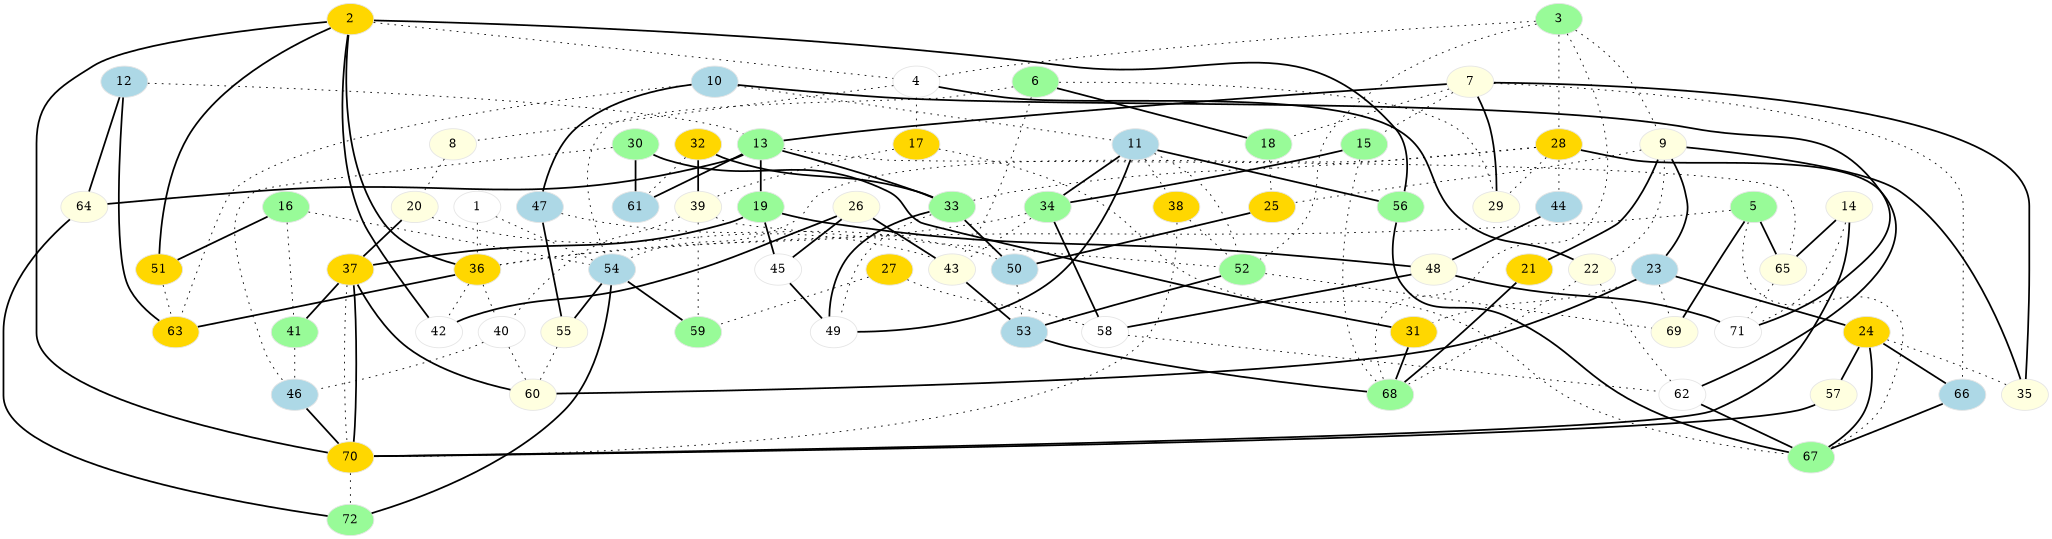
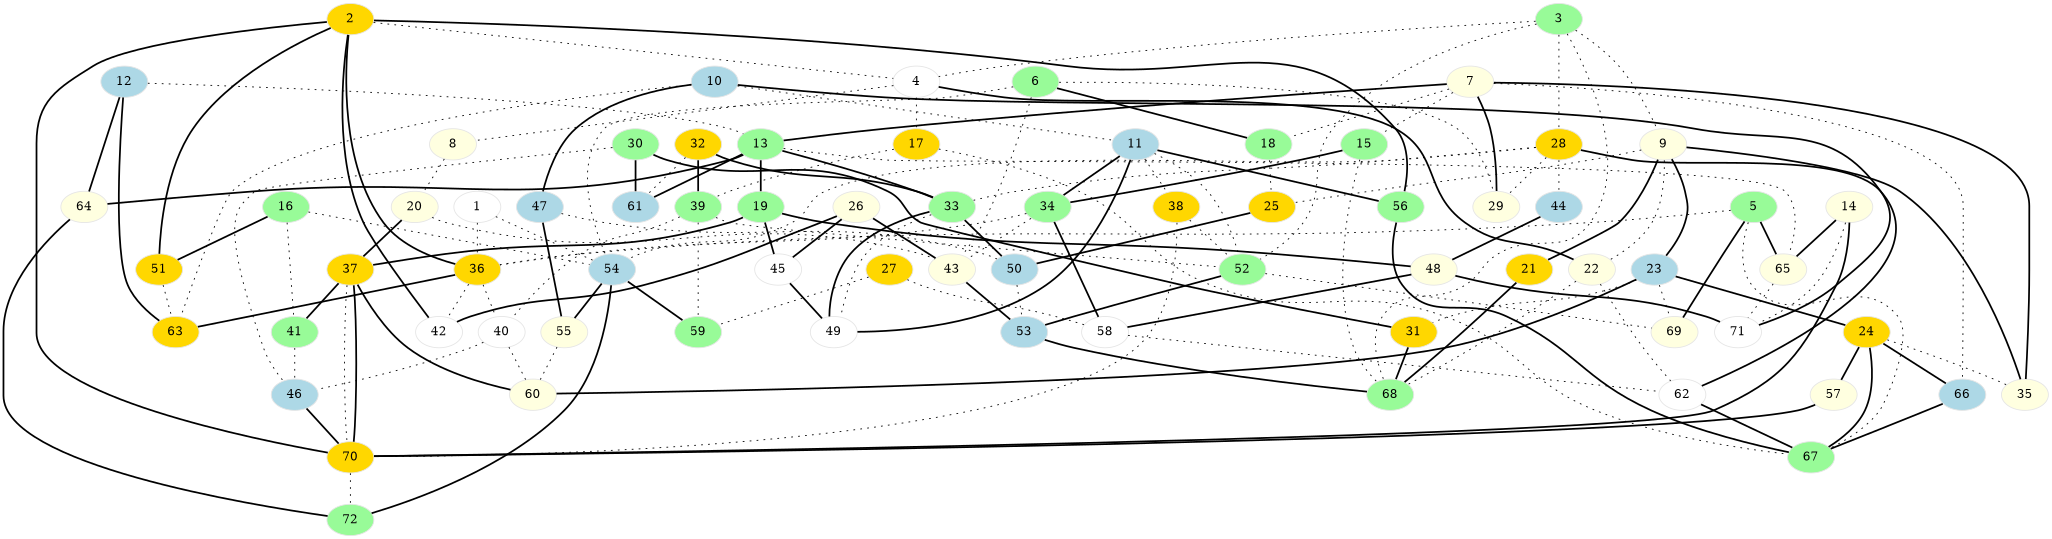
(698, 207) -> (698, 207)
